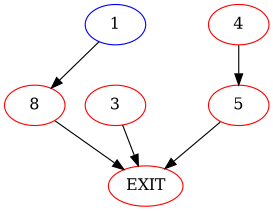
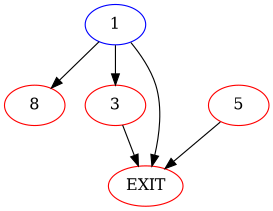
(239, 25) -> none
none -> (115, 60)
(85, 142) -> (158, 95)
